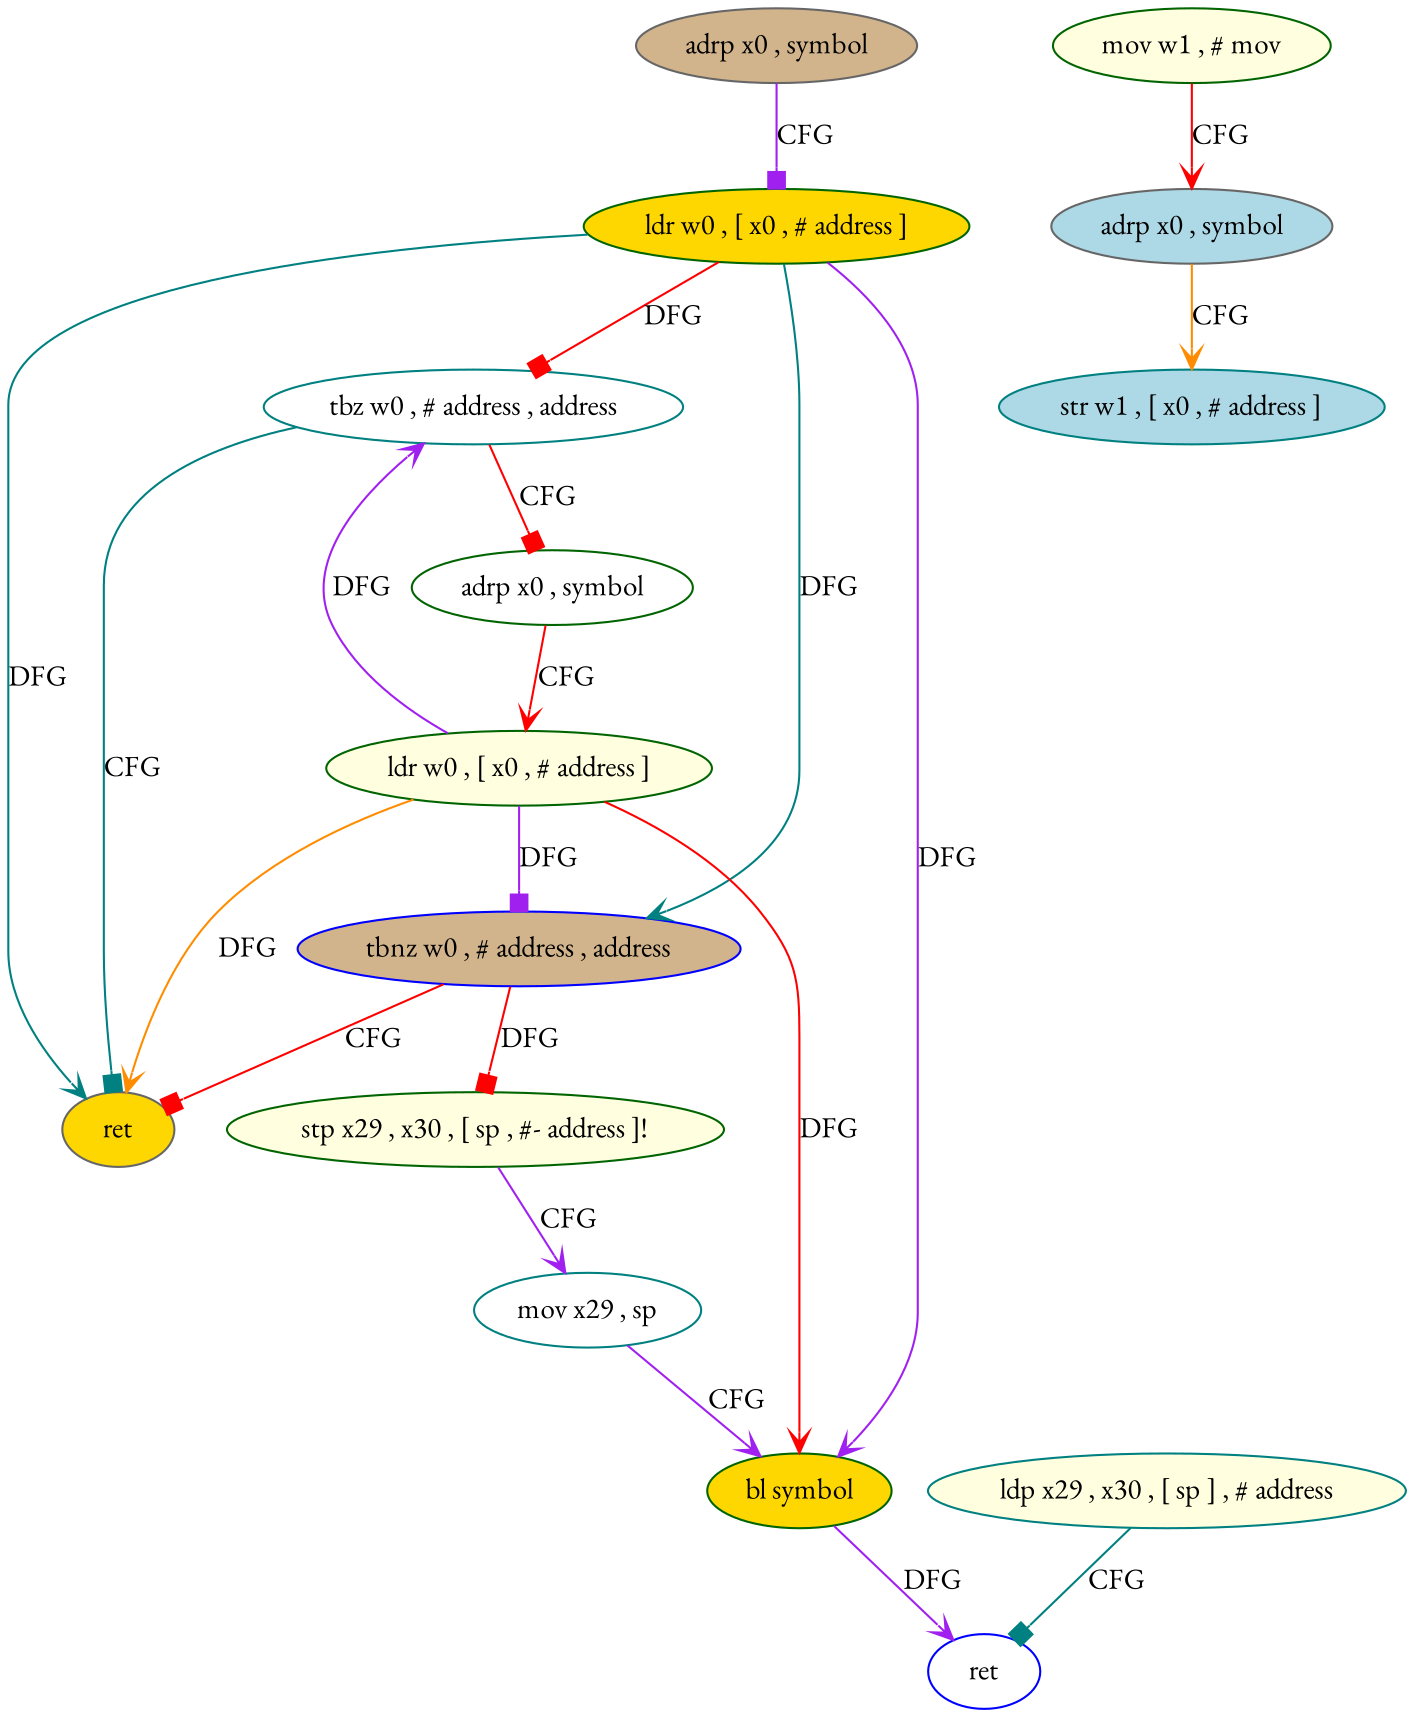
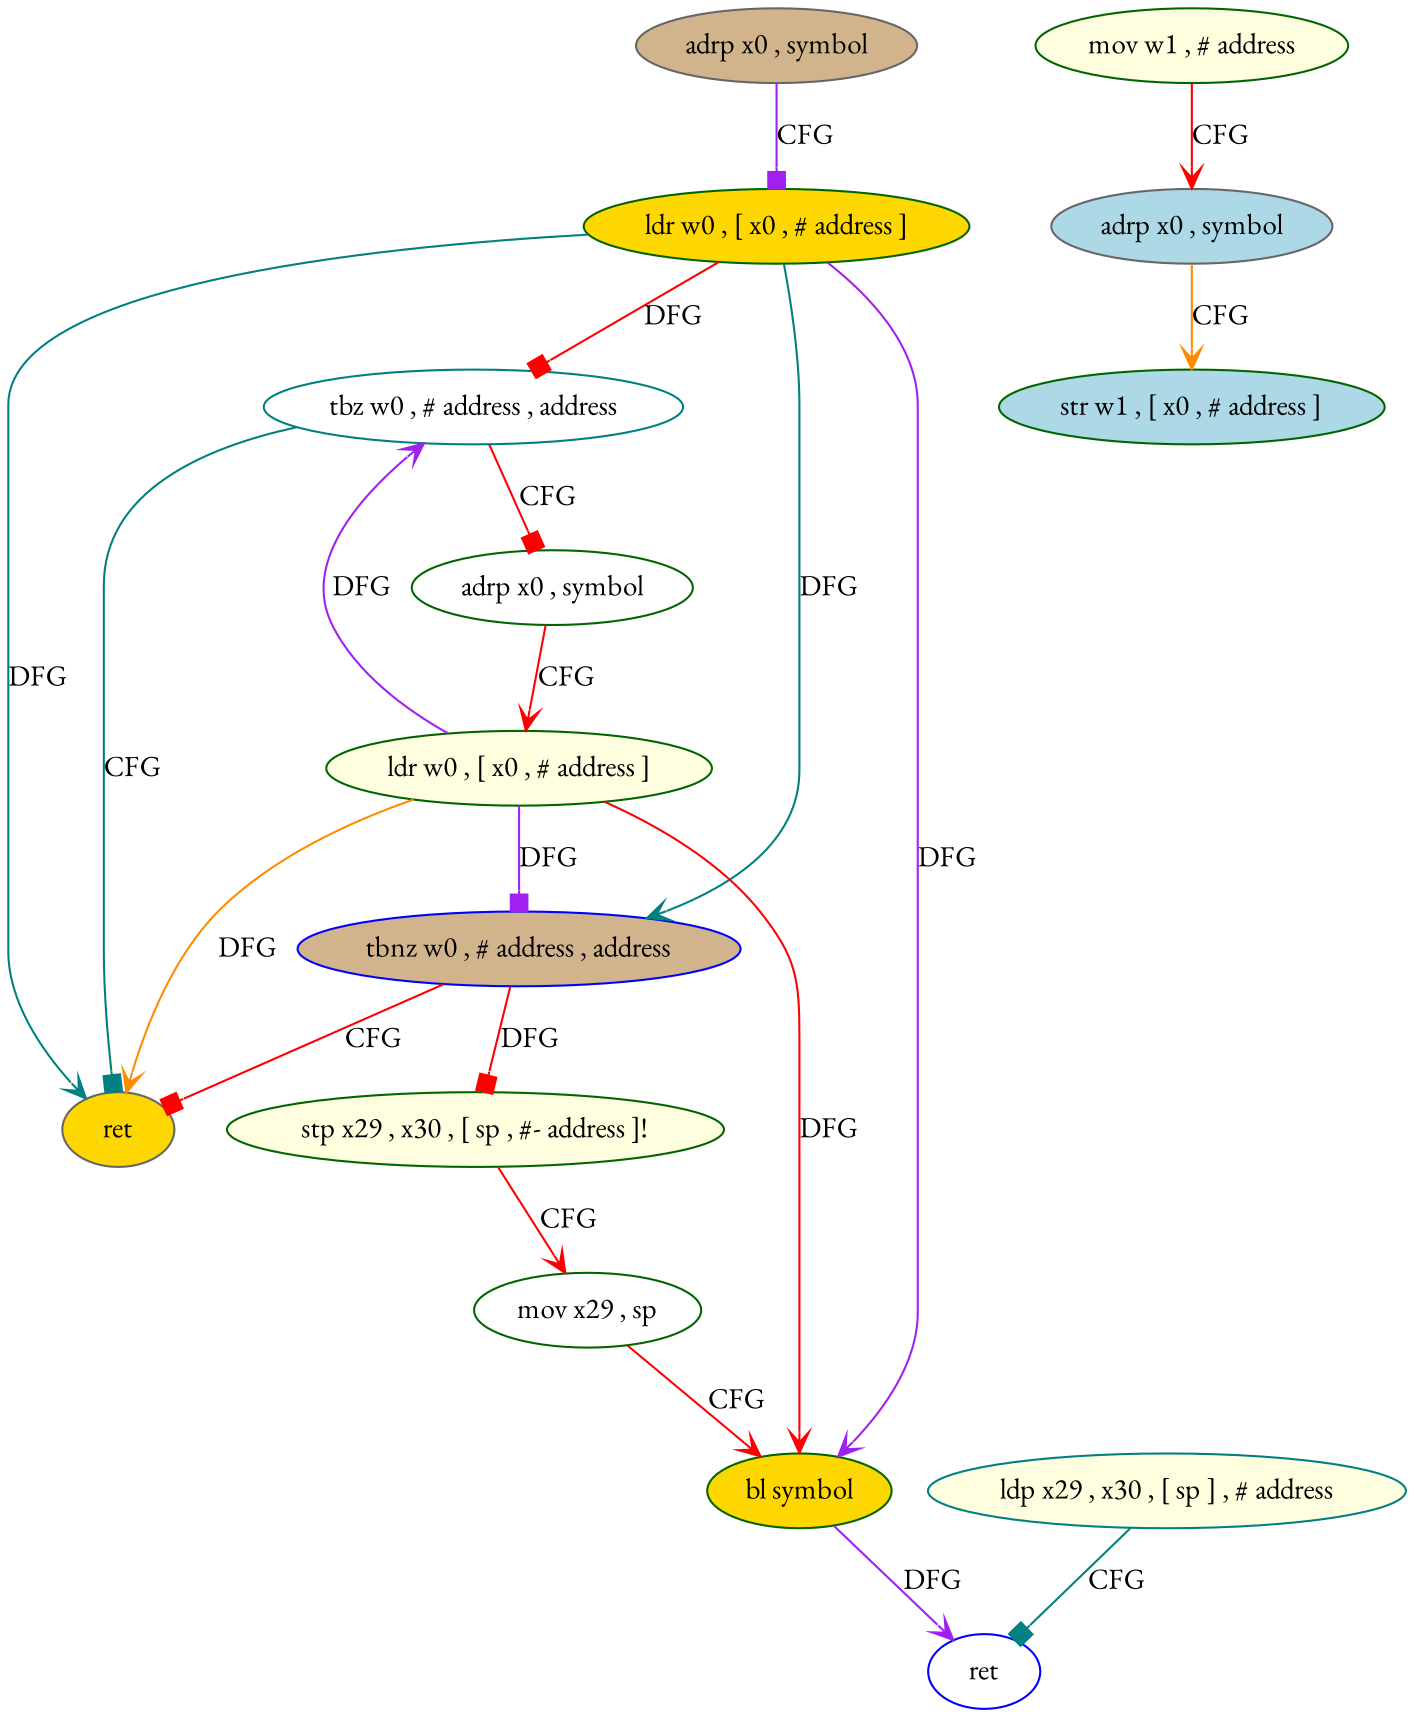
(1192, 46) -> (1192, 46)
(1192, 407) -> (1192, 407)
(526, 1211) -> (526, 1211)
(588, 1310) -> (588, 1310)
(686, 1394) -> (686, 1394)
